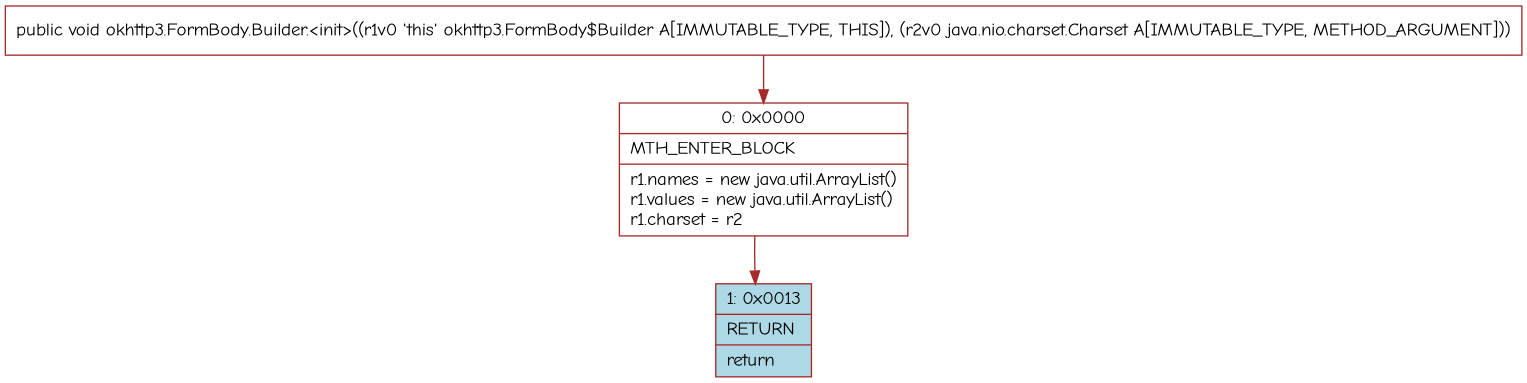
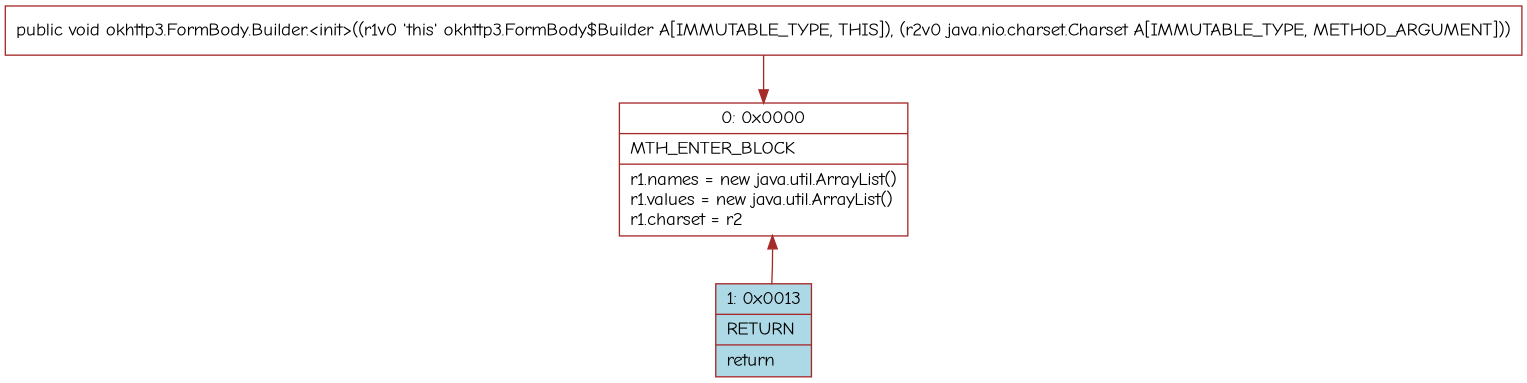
(755, 253) -> (772, 267)
